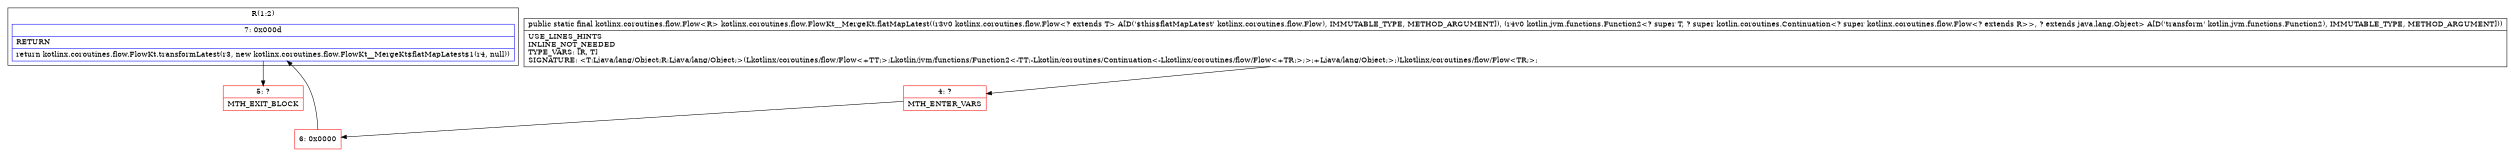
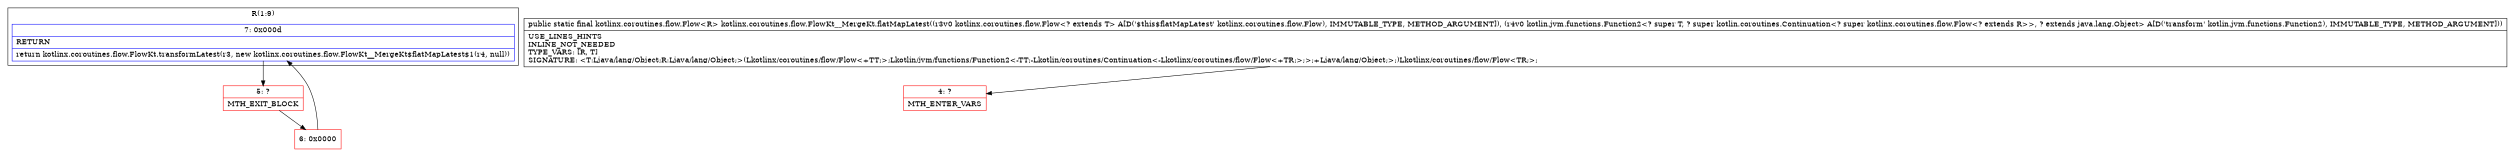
(263, 14) -> (263, 14)
(625, 119) -> (290, 118)
